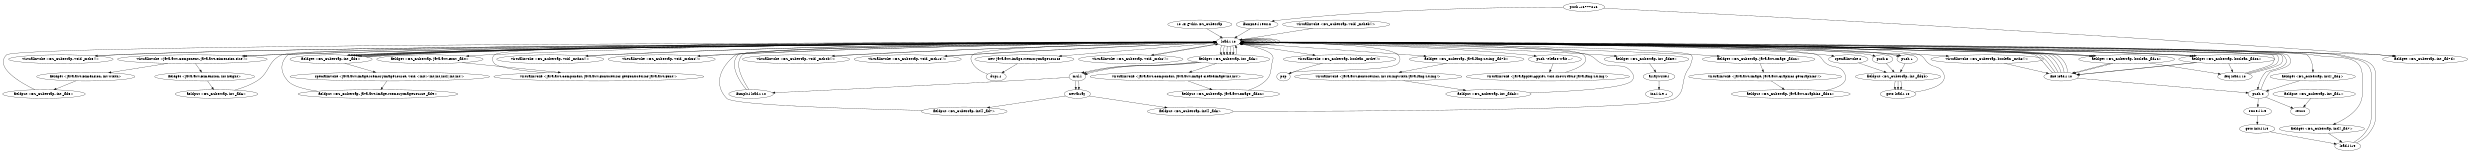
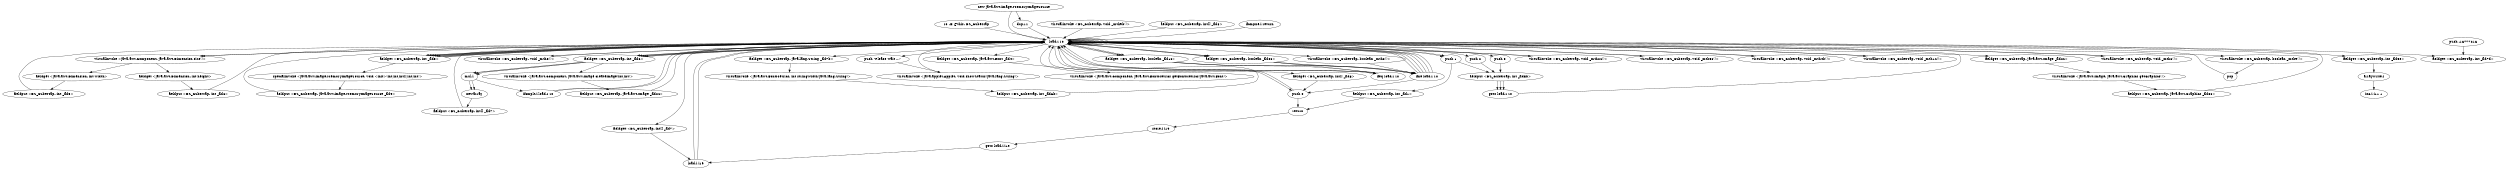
(1418, 10) -> none
(1139, 49) -> (1015, 32)
(1848, 59) -> (1476, 59)
none -> (1440, 85)
(1659, 94) -> (2374, 94)
(1127, 102) -> none
(2258, 102) -> (1232, 120)
(2257, 129) -> (998, 146)
